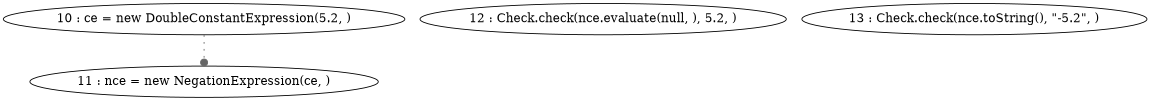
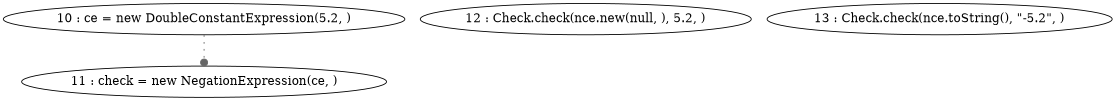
(603, 19) -> (586, 19)
(204, 82) -> (204, 82)
